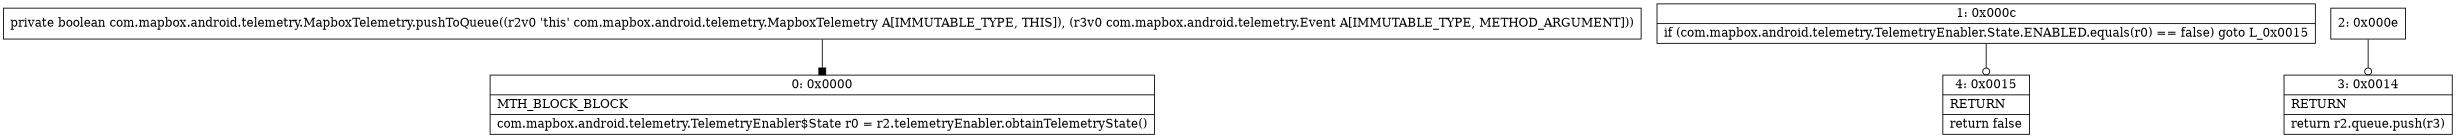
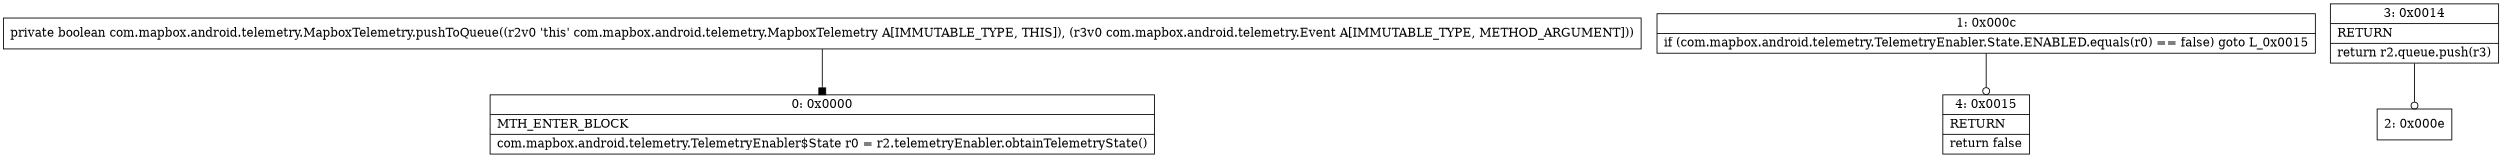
(2368, 54) -> (2414, 83)
(563, 104) -> (563, 124)
